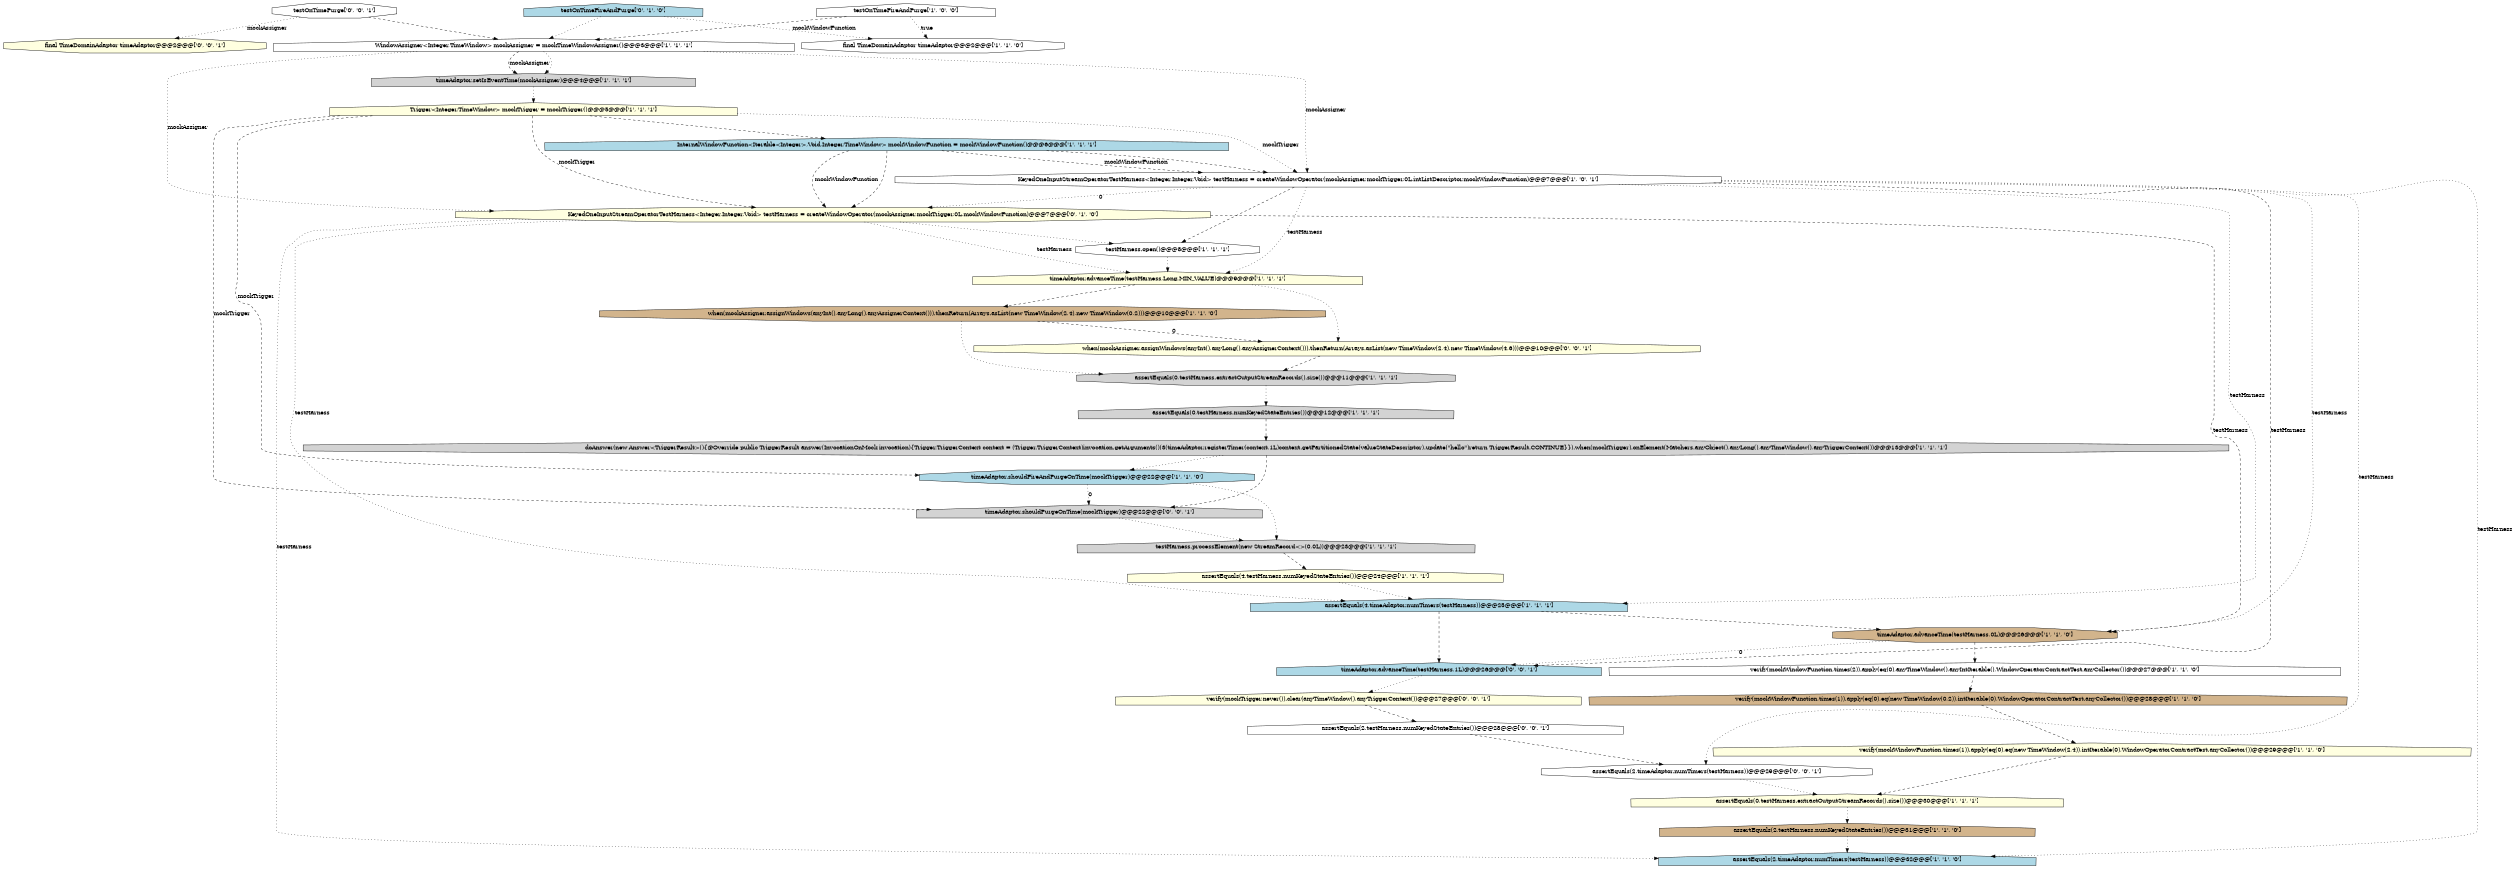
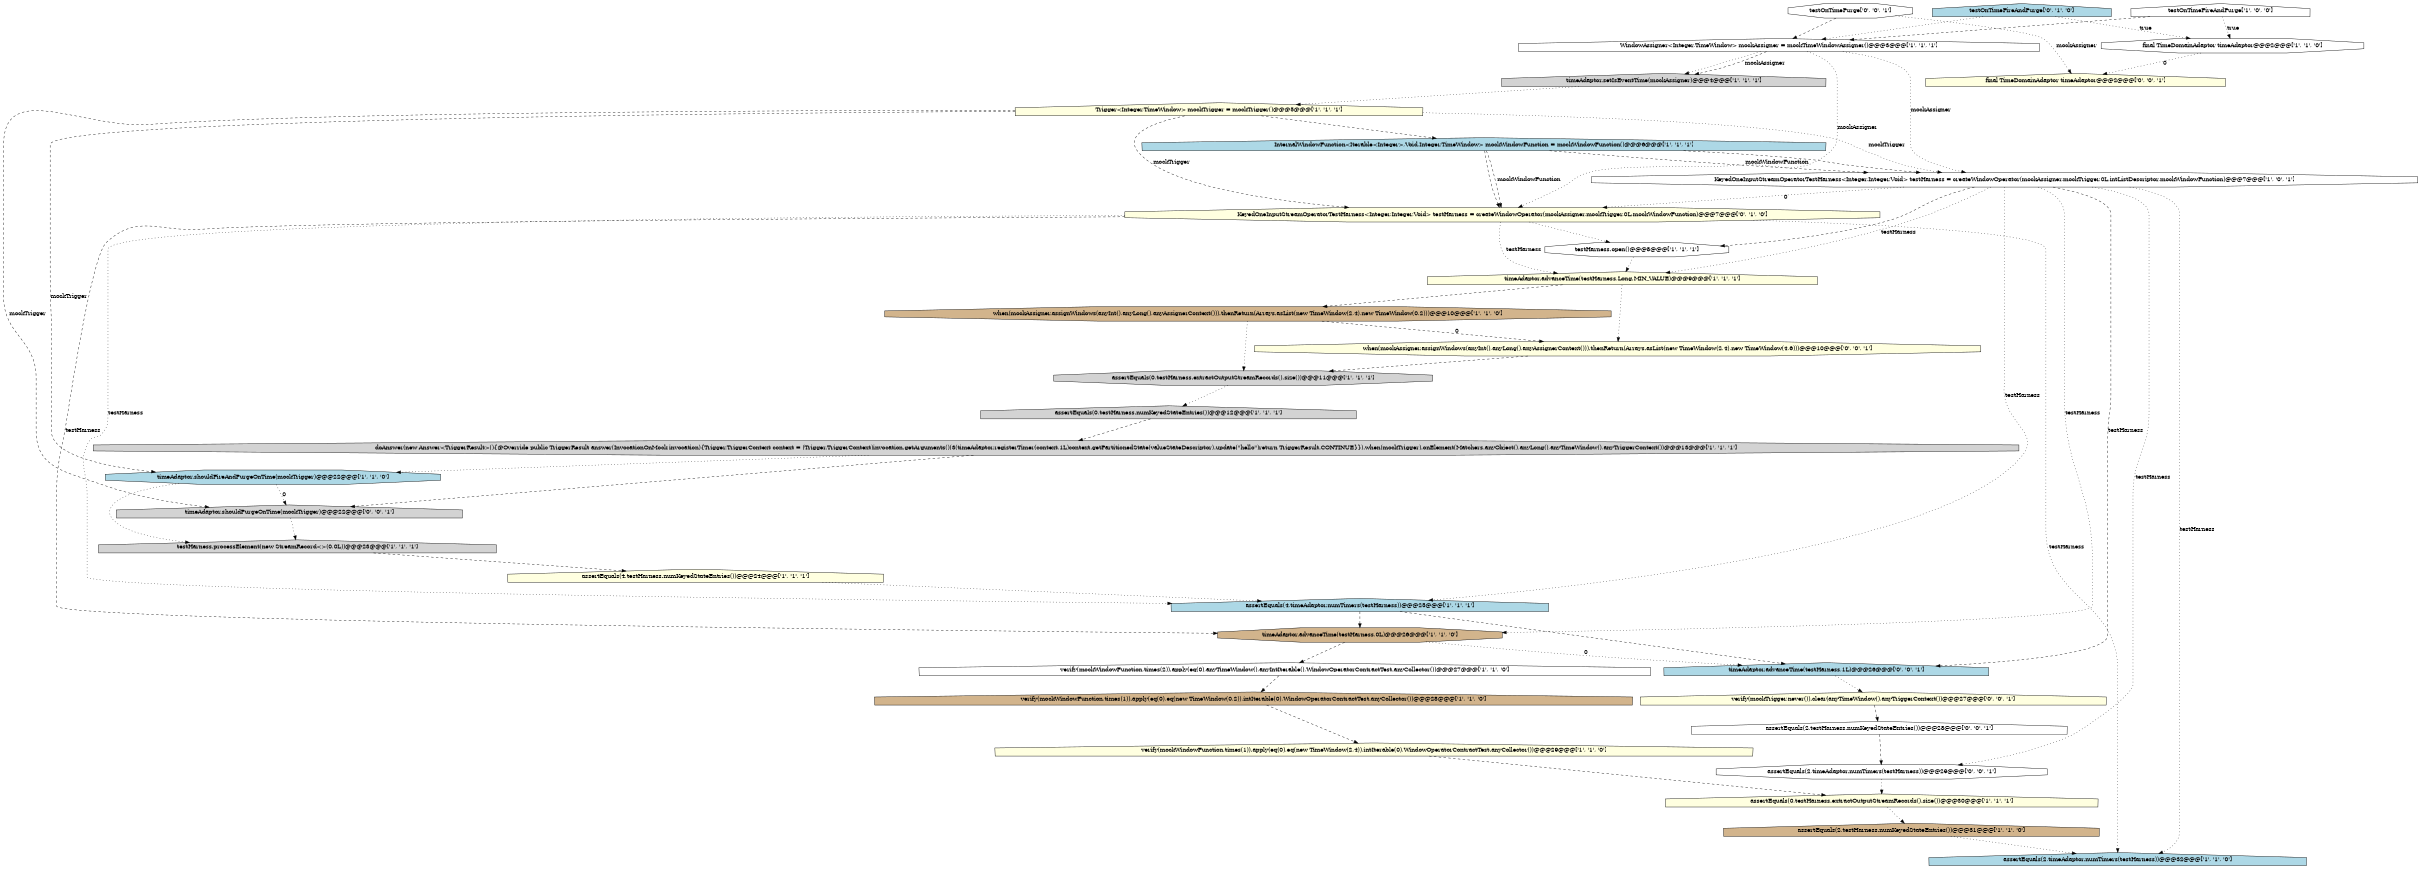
(824, 28) -> (2146, 28)
(135, 46) -> (2076, 81)
none -> (2154, 63)
